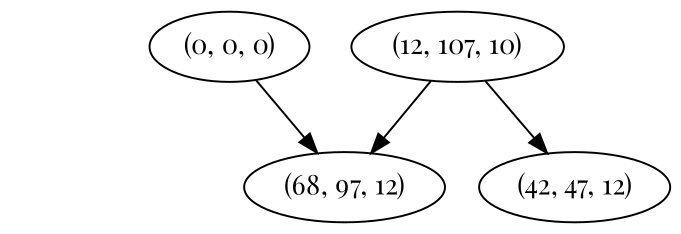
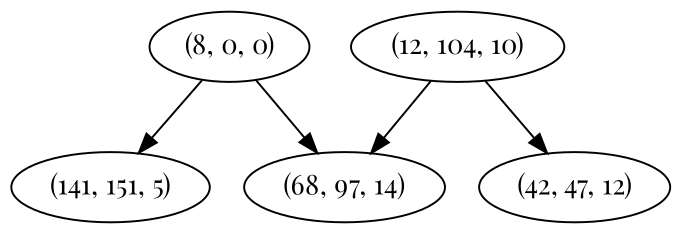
(230, 47) -> (230, 47)
(458, 47) -> (458, 47)
none -> (111, 187)
(345, 187) -> (345, 187)
